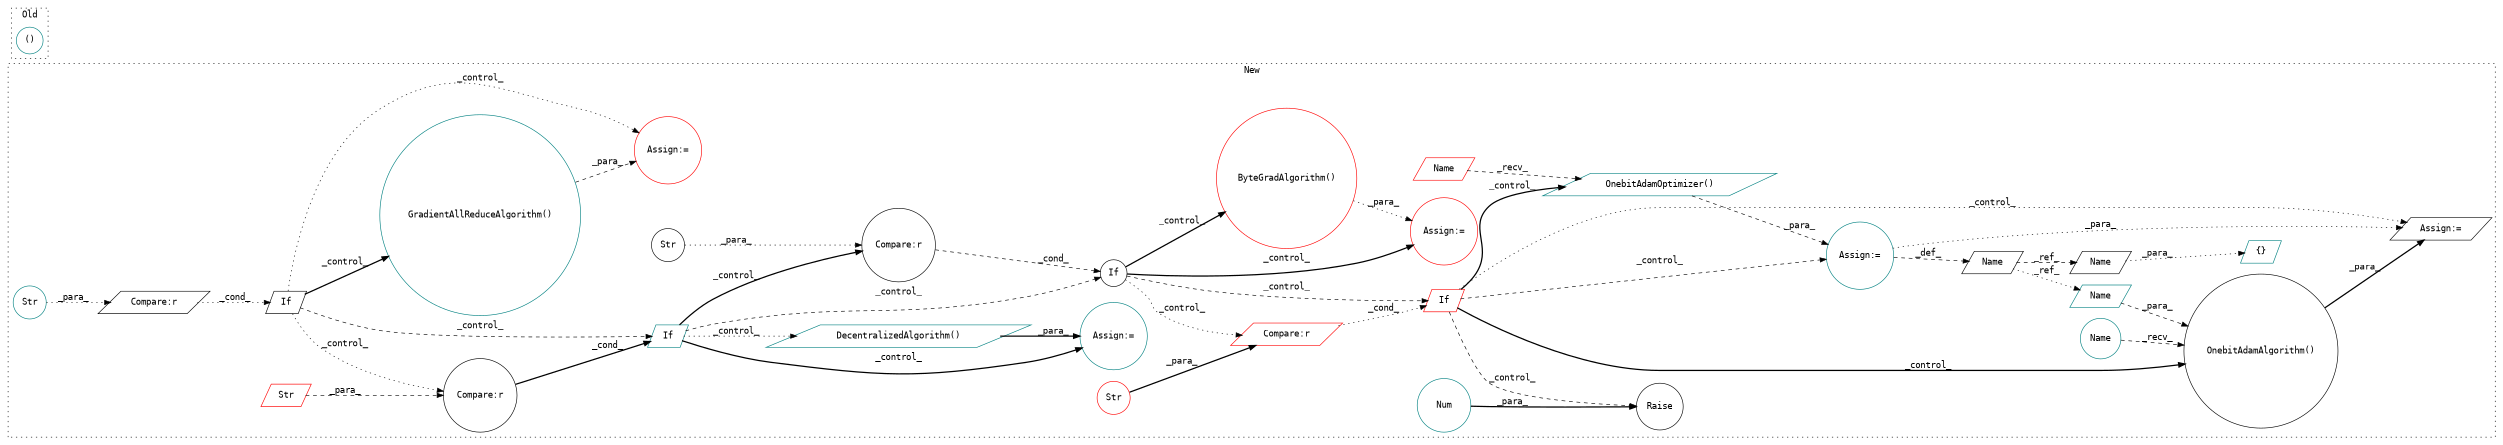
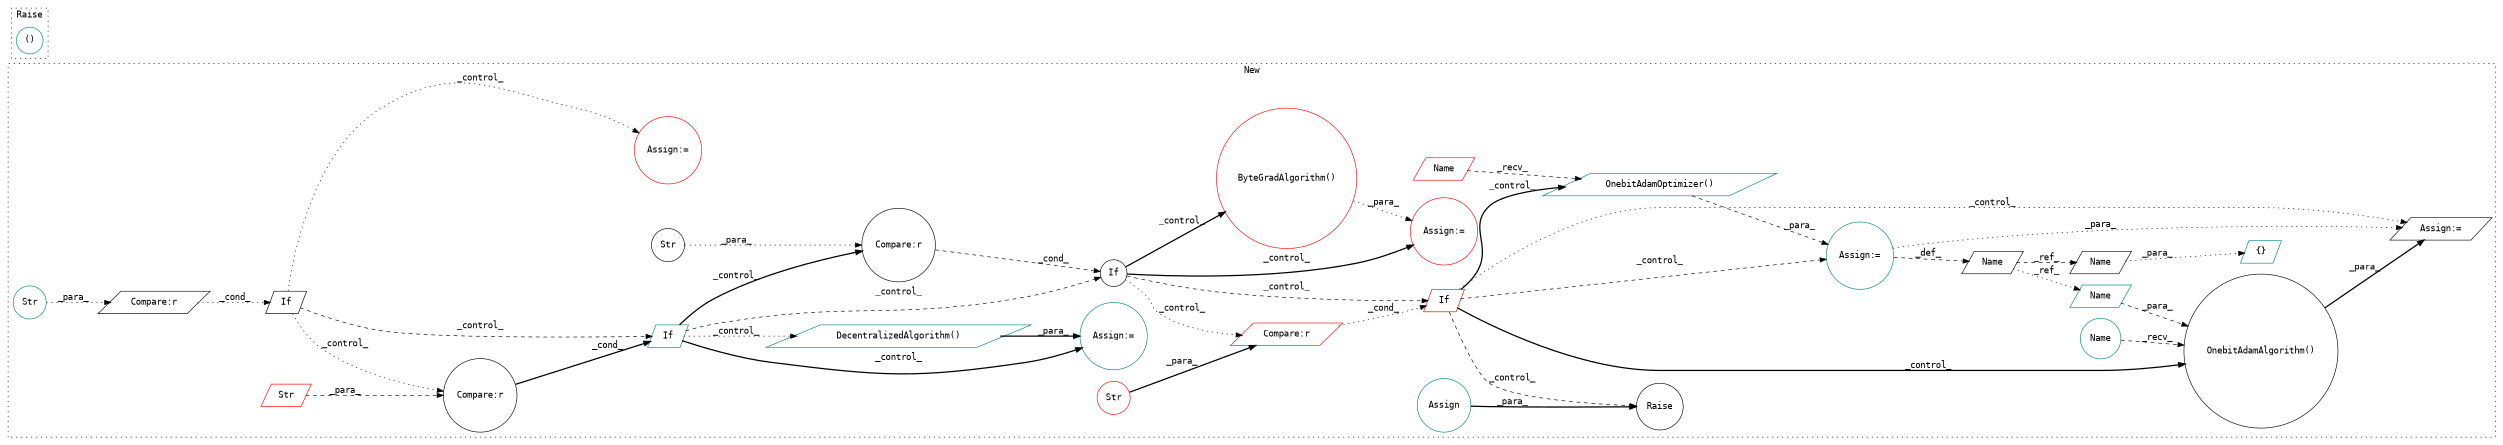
(30, 15) -> (30, 15)
(480, 215) -> none
(1444, 405) -> (1444, 405)
